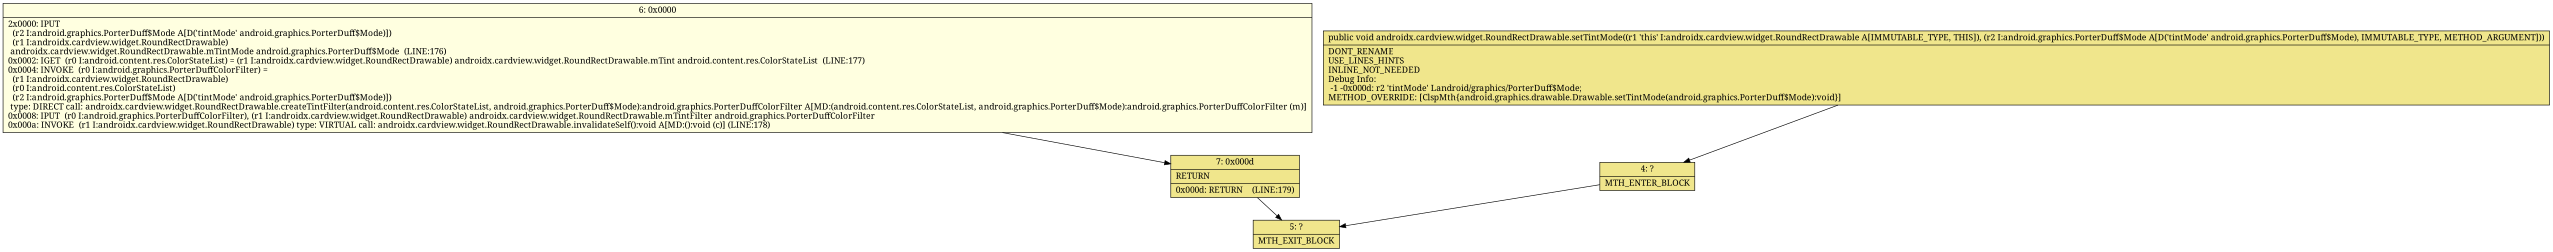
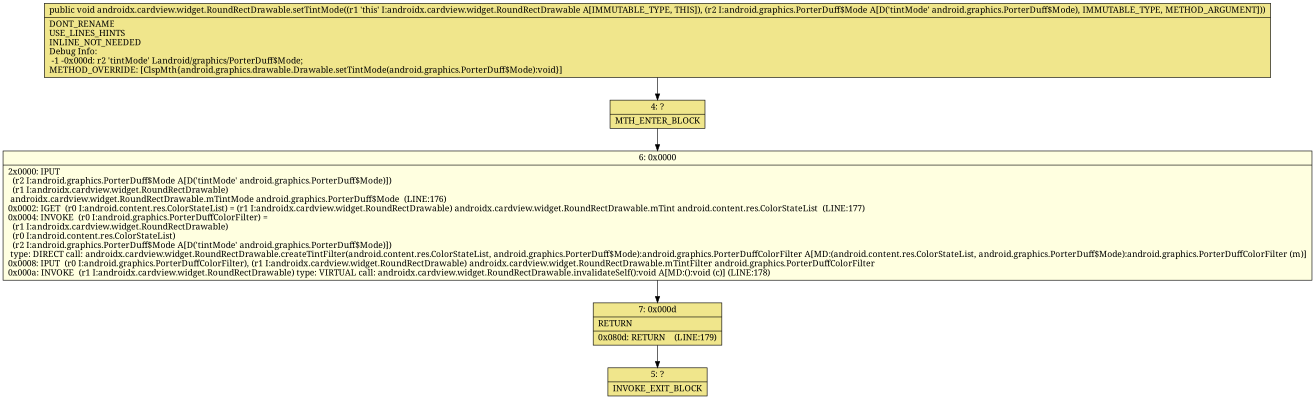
(1235, 190) -> (658, 338)
(1473, 205) -> (658, 136)
(1296, 241) -> (658, 389)
